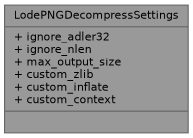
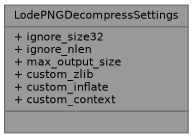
(62, 37) -> (59, 37)
